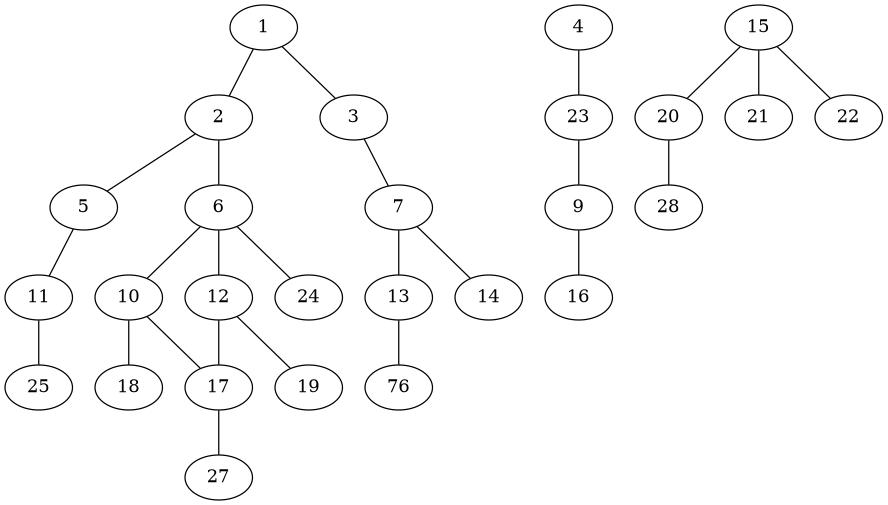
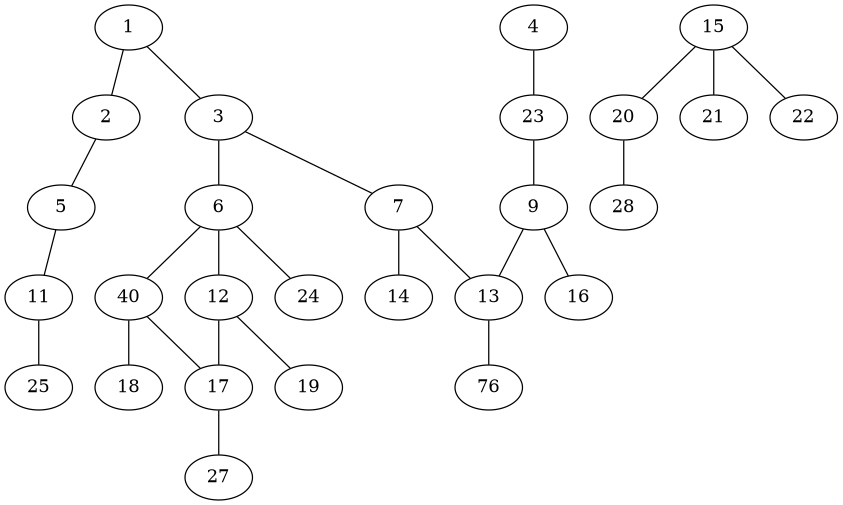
(219, 163) -> (219, 163)
none -> (511, 253)
(129, 298) -> (129, 298)
